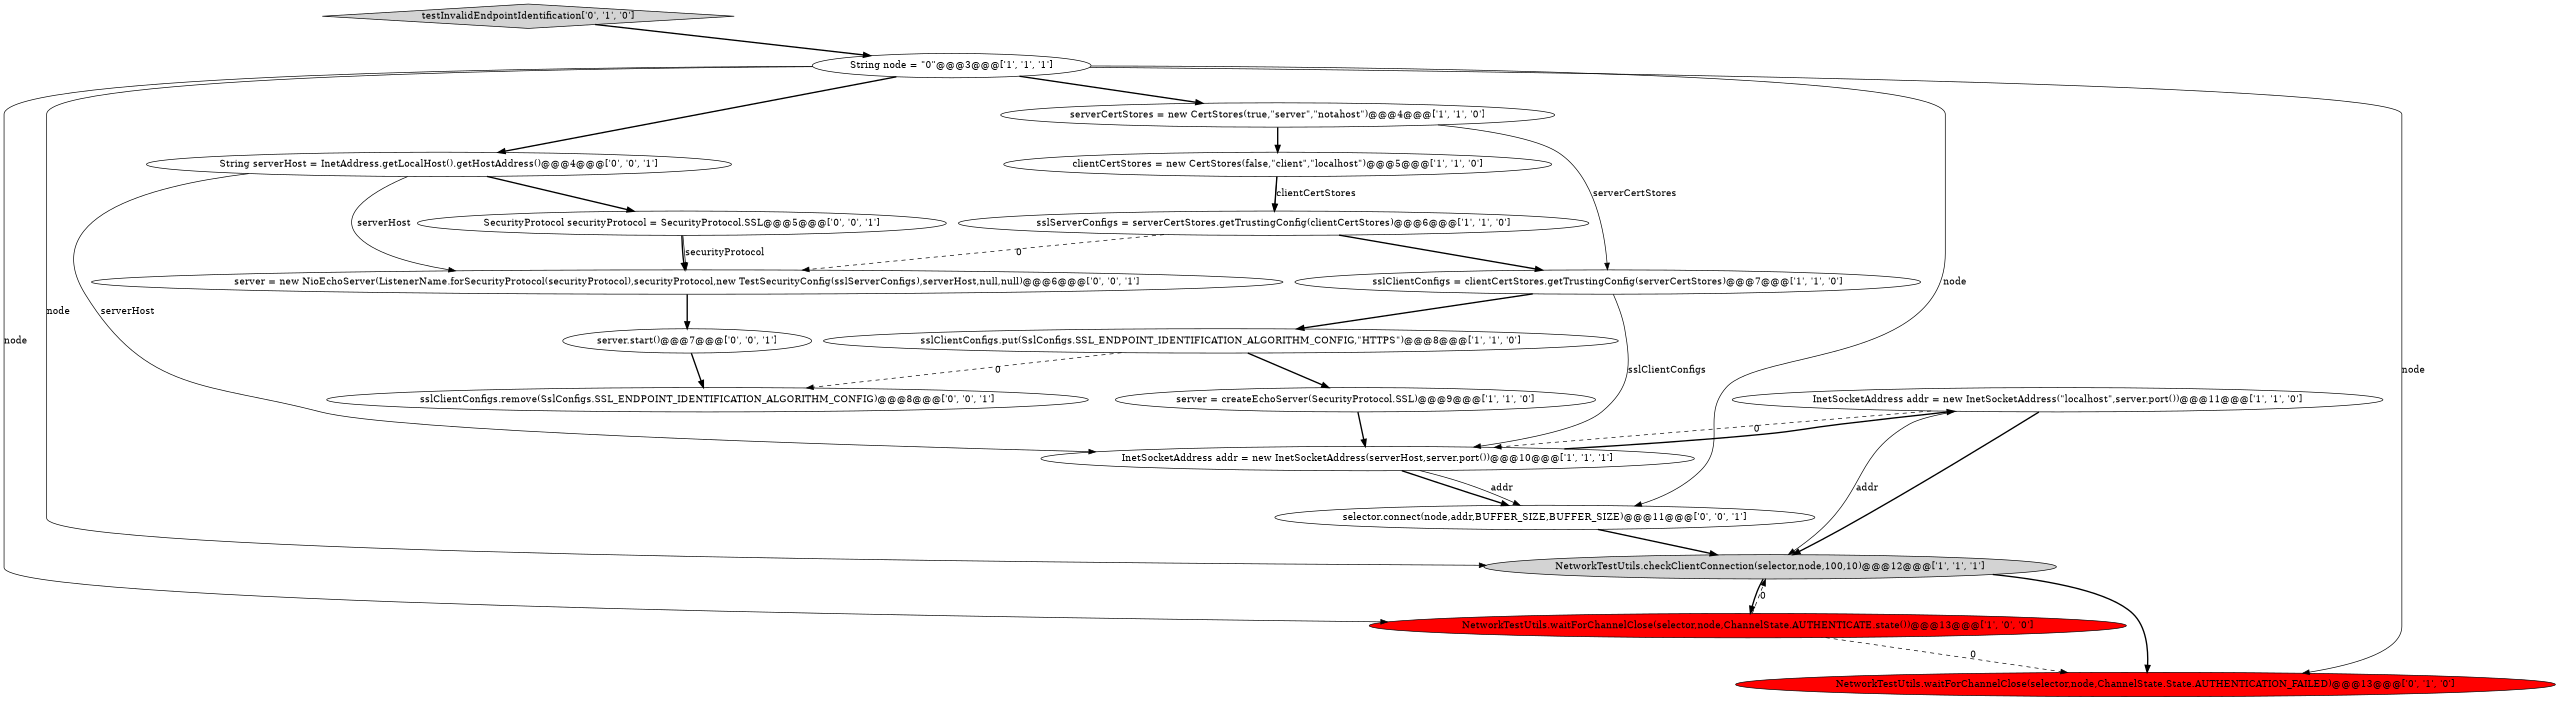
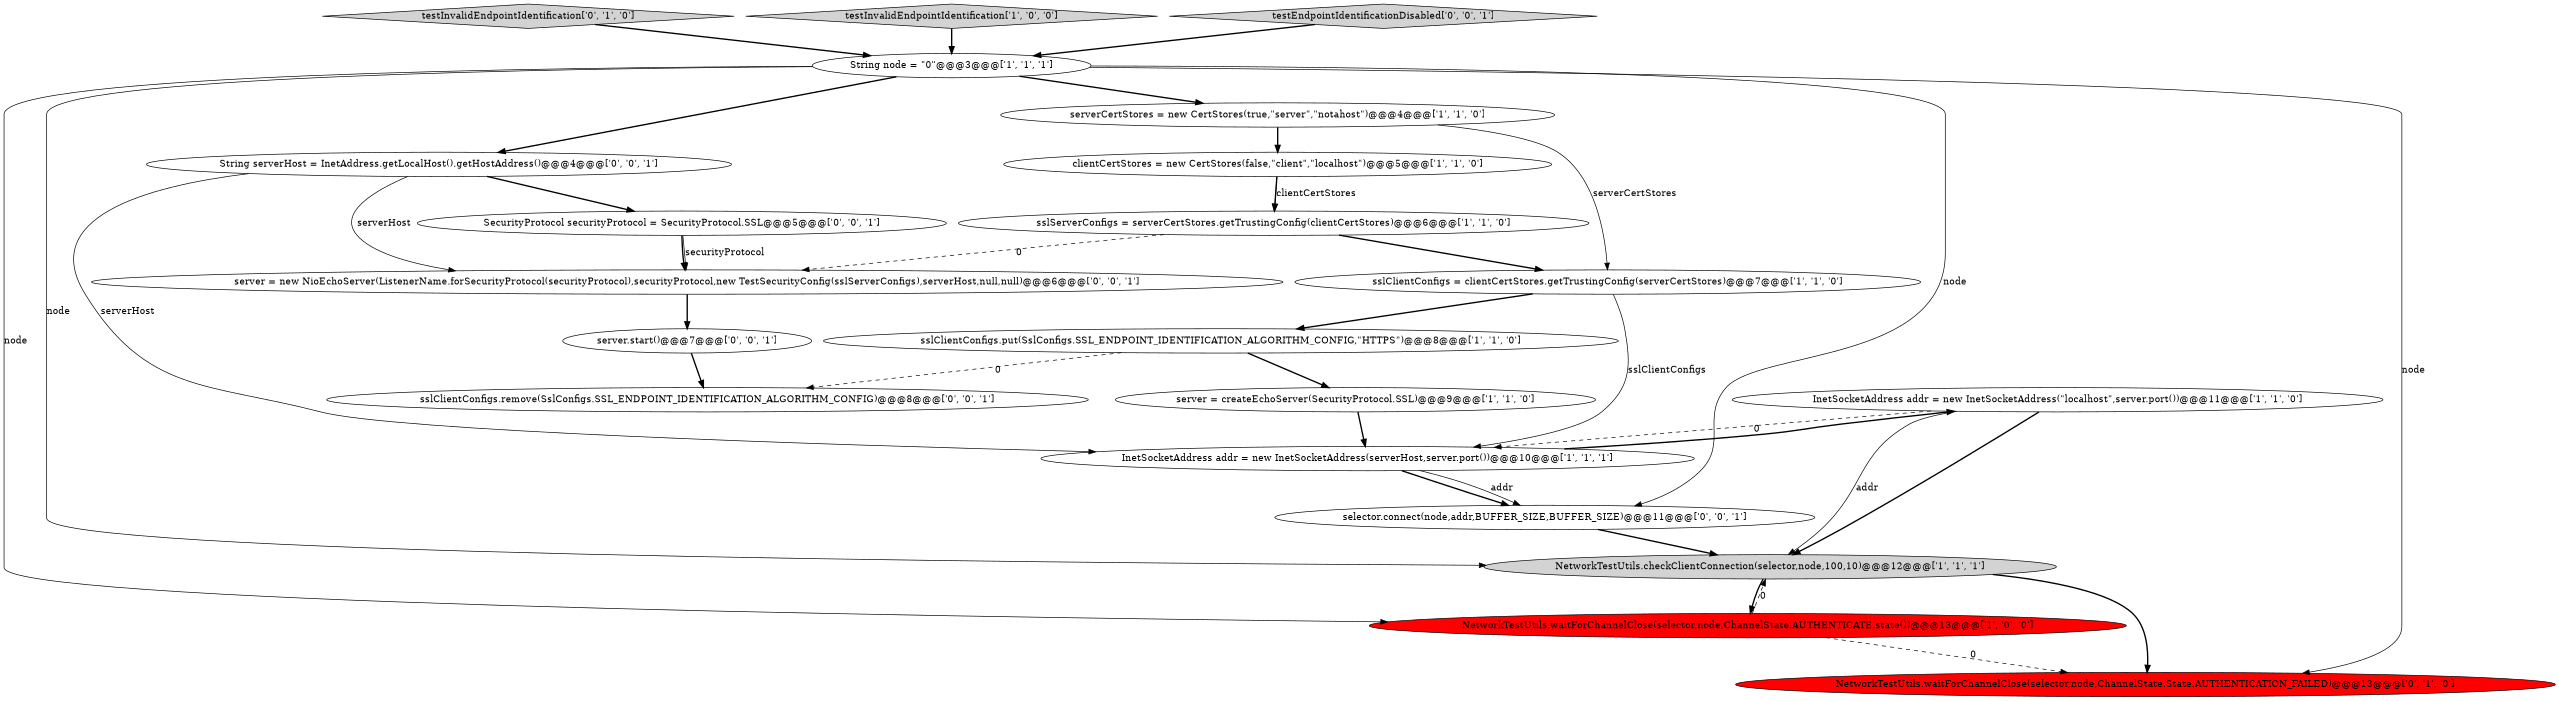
none -> (952, 16)
none -> (1383, 16)
